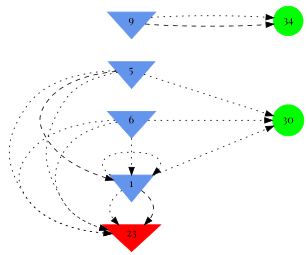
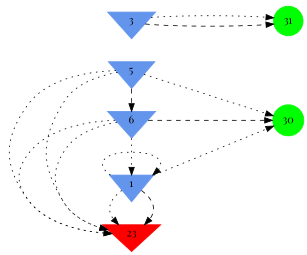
(132, 21) -> (132, 21)
(288, 21) -> (288, 21)
(40, 117) -> (132, 96)
(206, 120) -> (206, 120)
